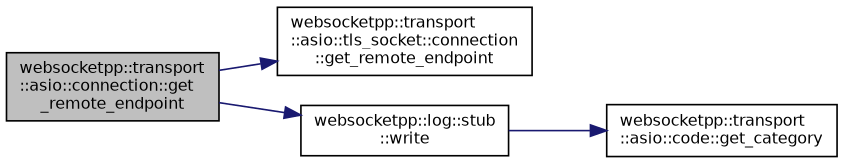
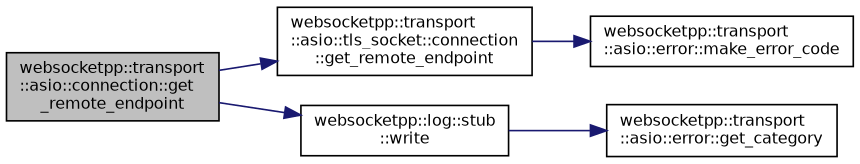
none -> (722, 41)
(722, 131) -> (722, 131)
